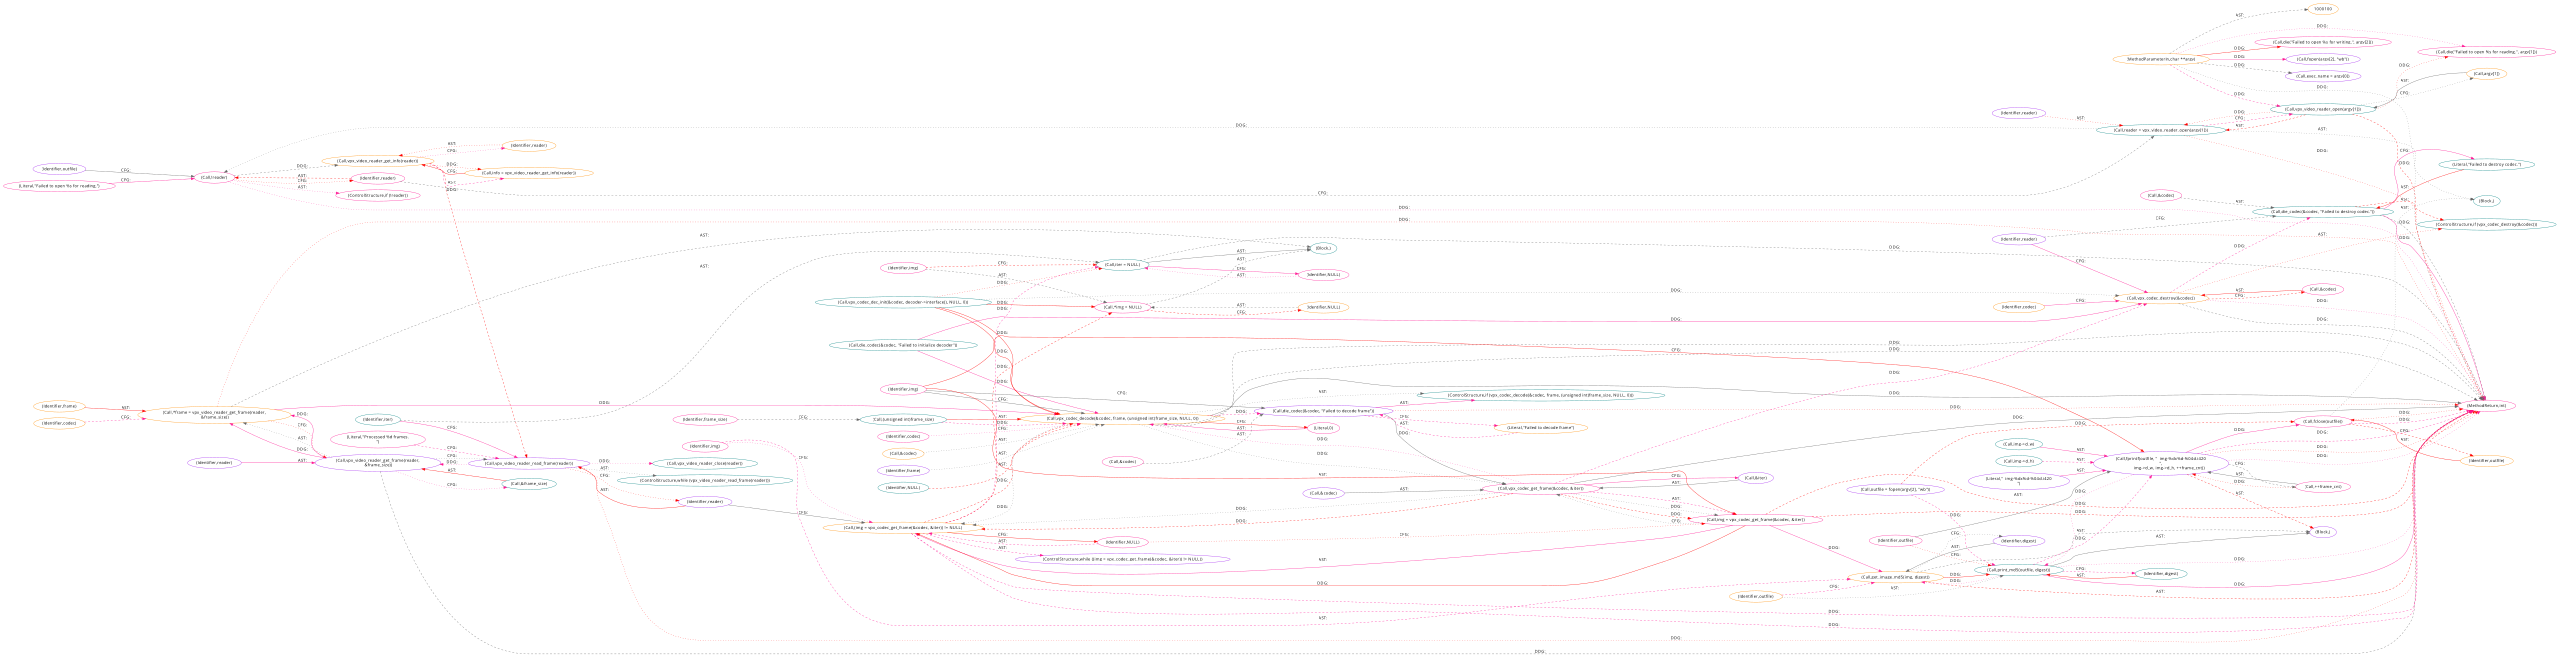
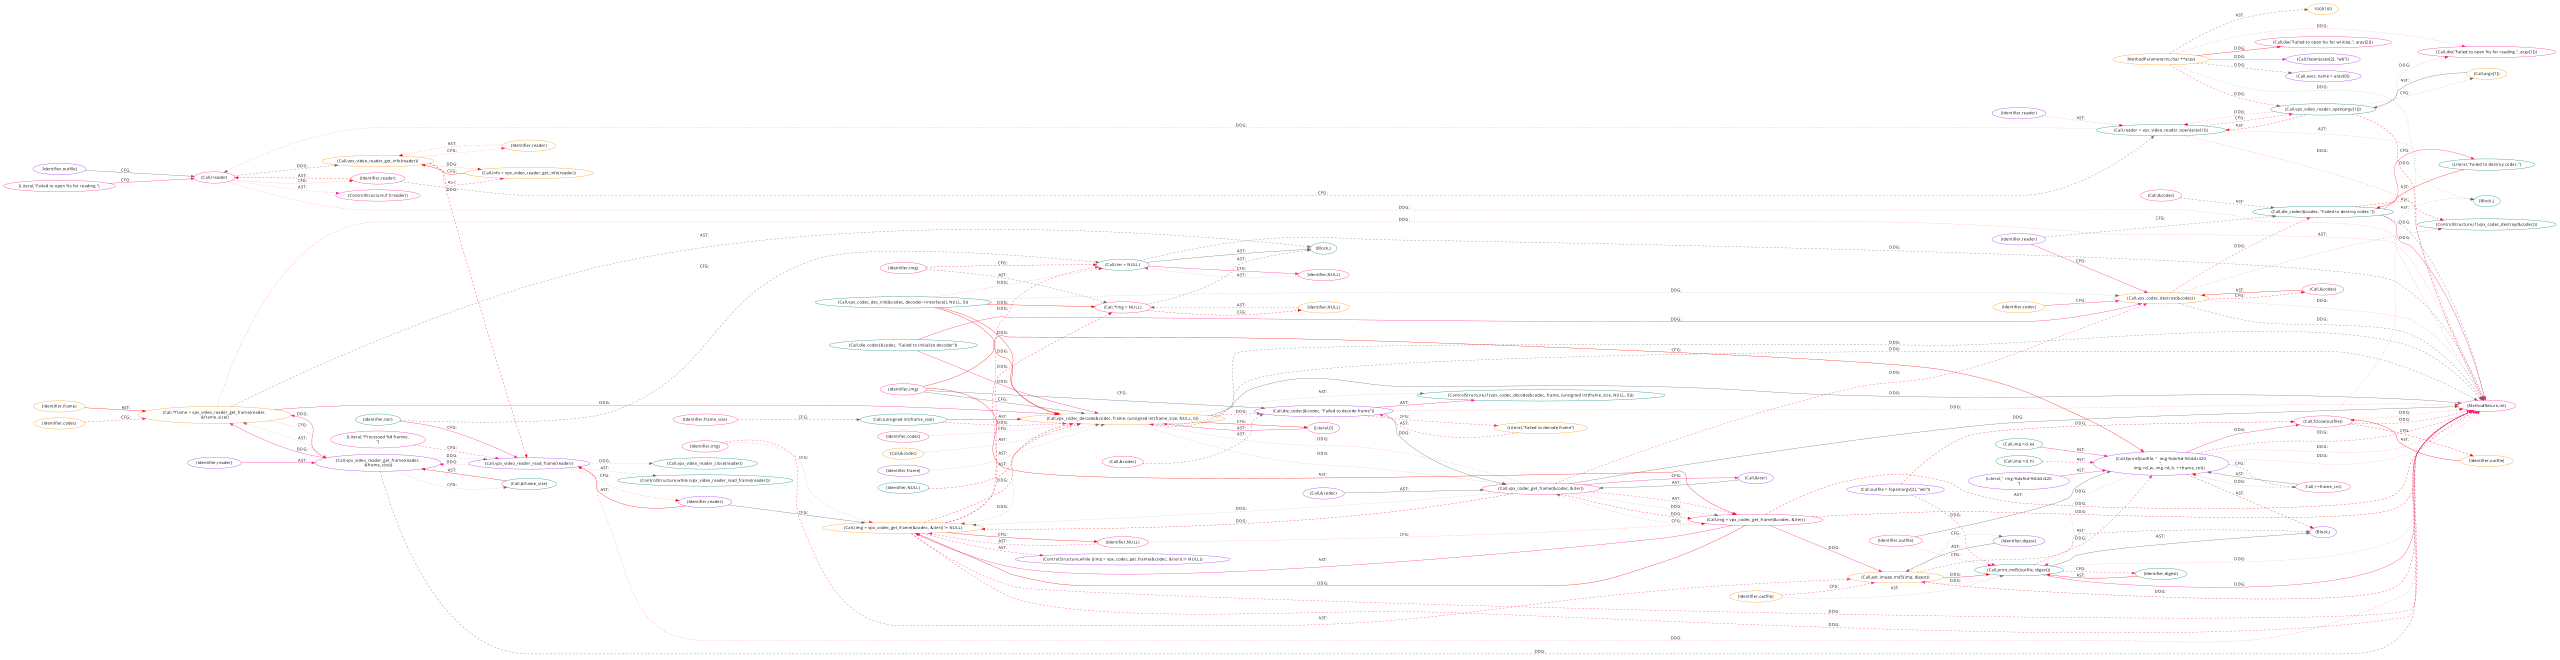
(705, 266) -> (705, 266)
(453, 456) -> (453, 456)
(2161, 592) -> (2161, 592)
